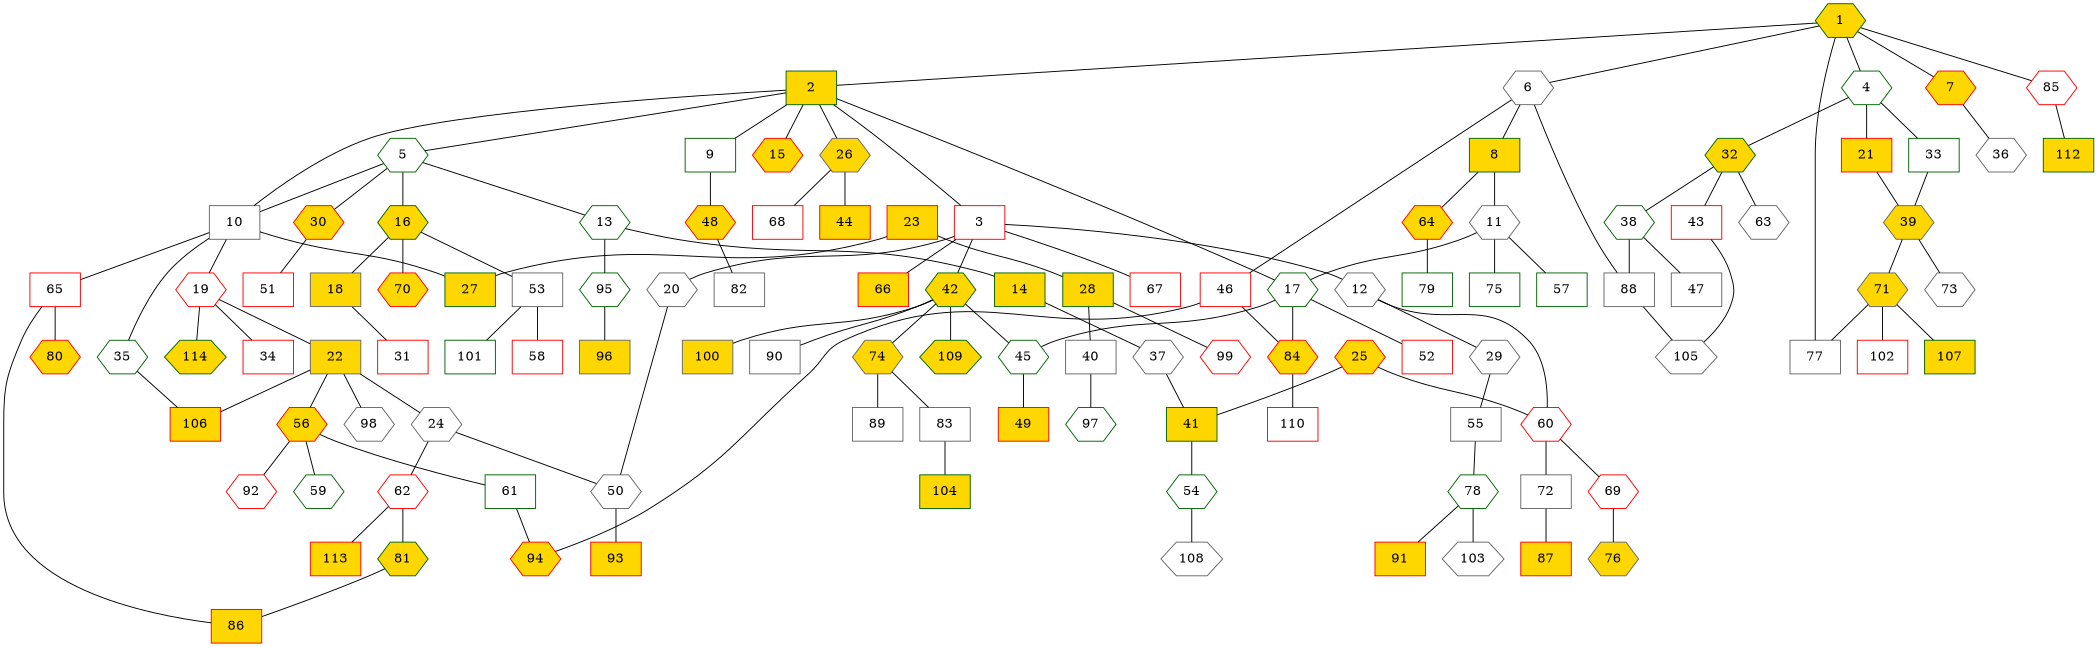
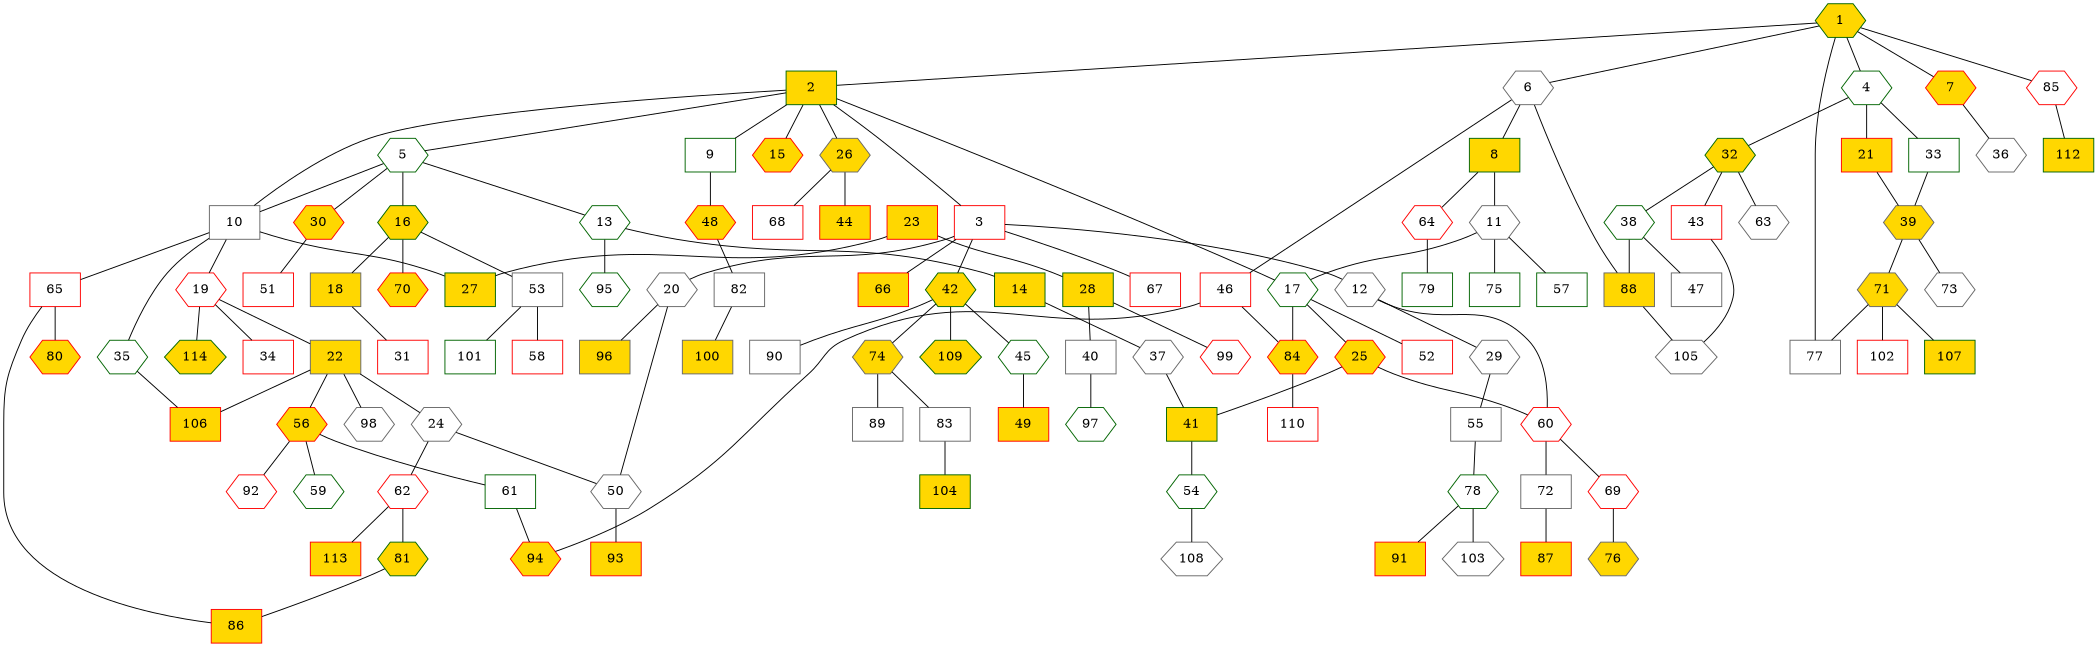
(1427, 222) -> (1427, 222)
(1629, 290) -> (1629, 290)
(833, 323) -> (723, 324)
(1170, 323) -> (1326, 323)
(605, 324) -> (639, 322)
